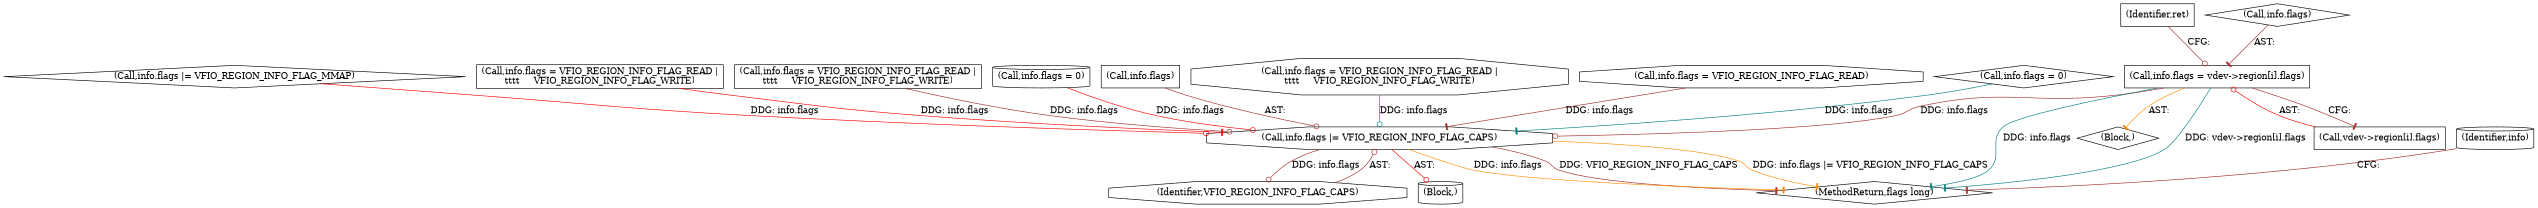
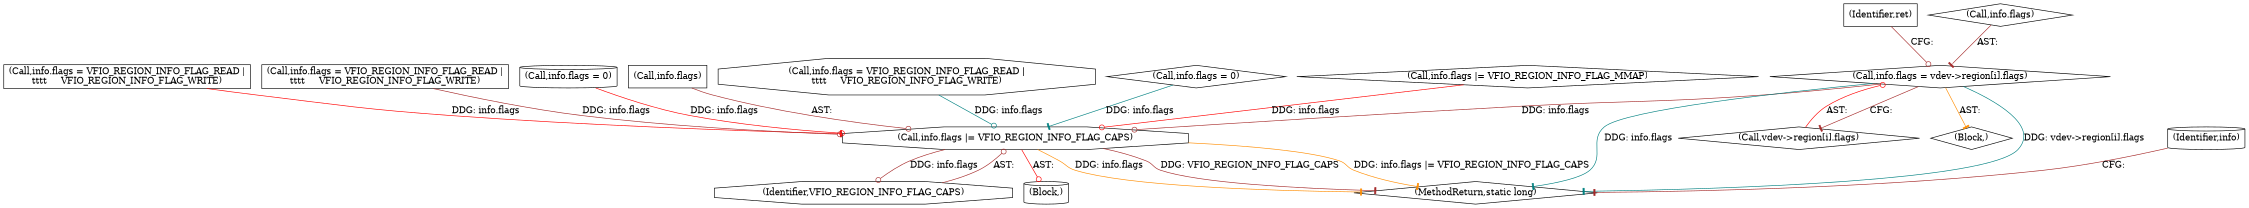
(1751, 77) -> none
(2217, 77) -> (1940, 77)
(2380, 138) -> (1799, 138)
(1874, 193) -> (1476, 193)
